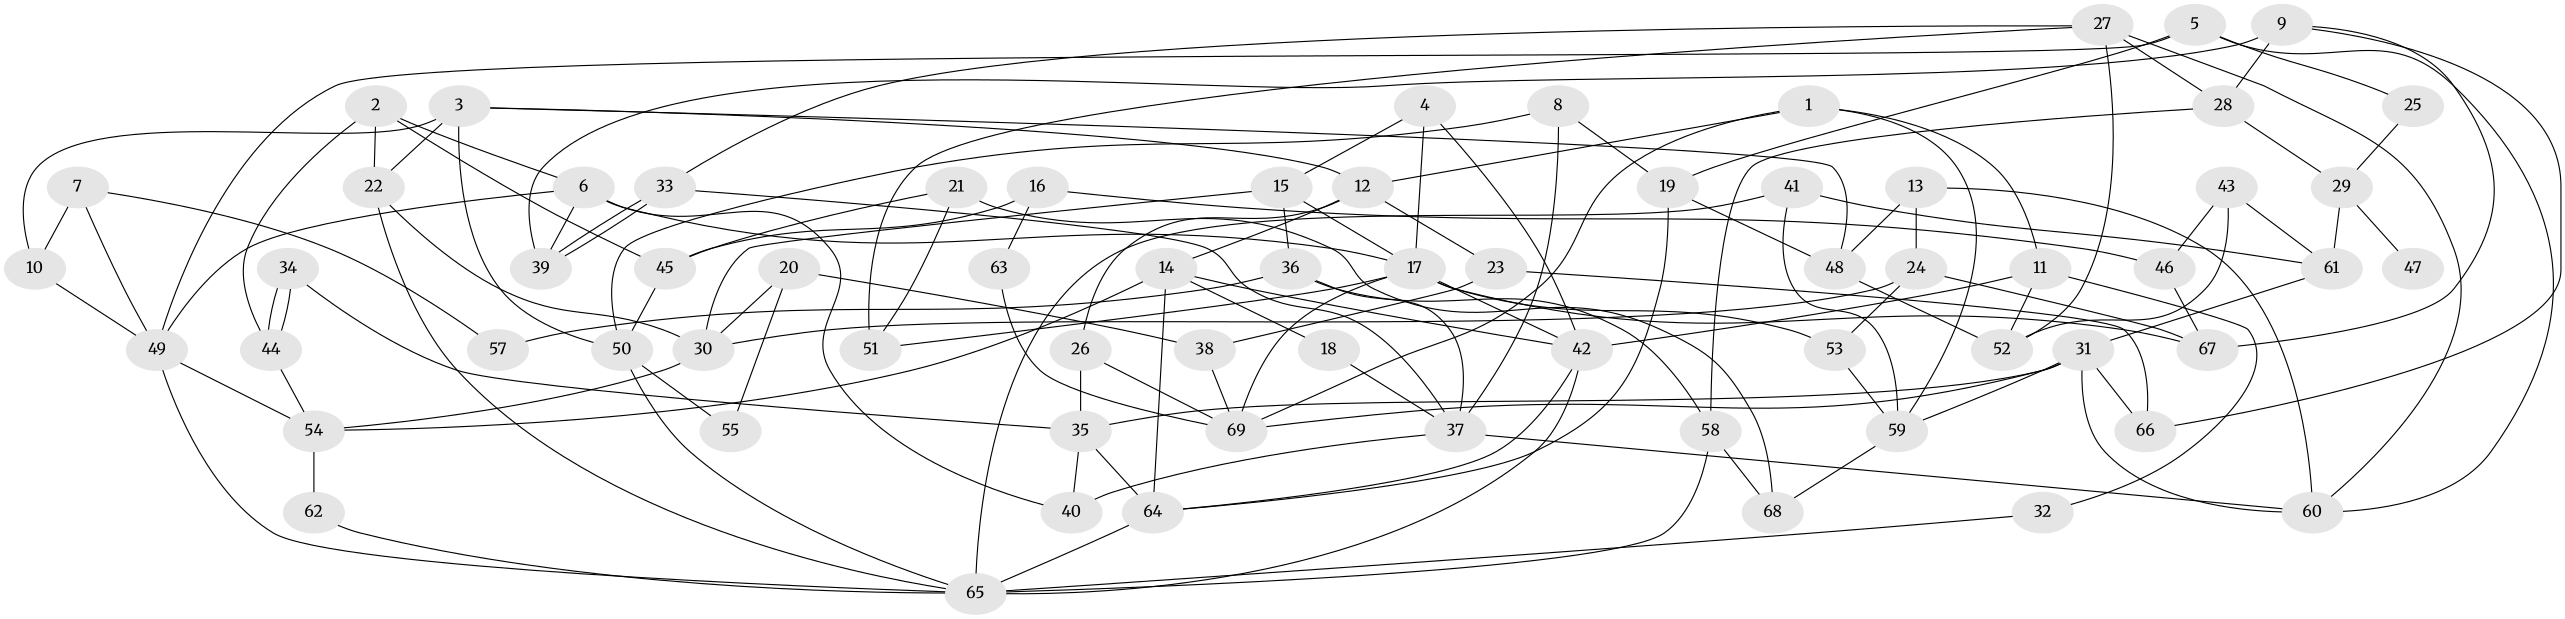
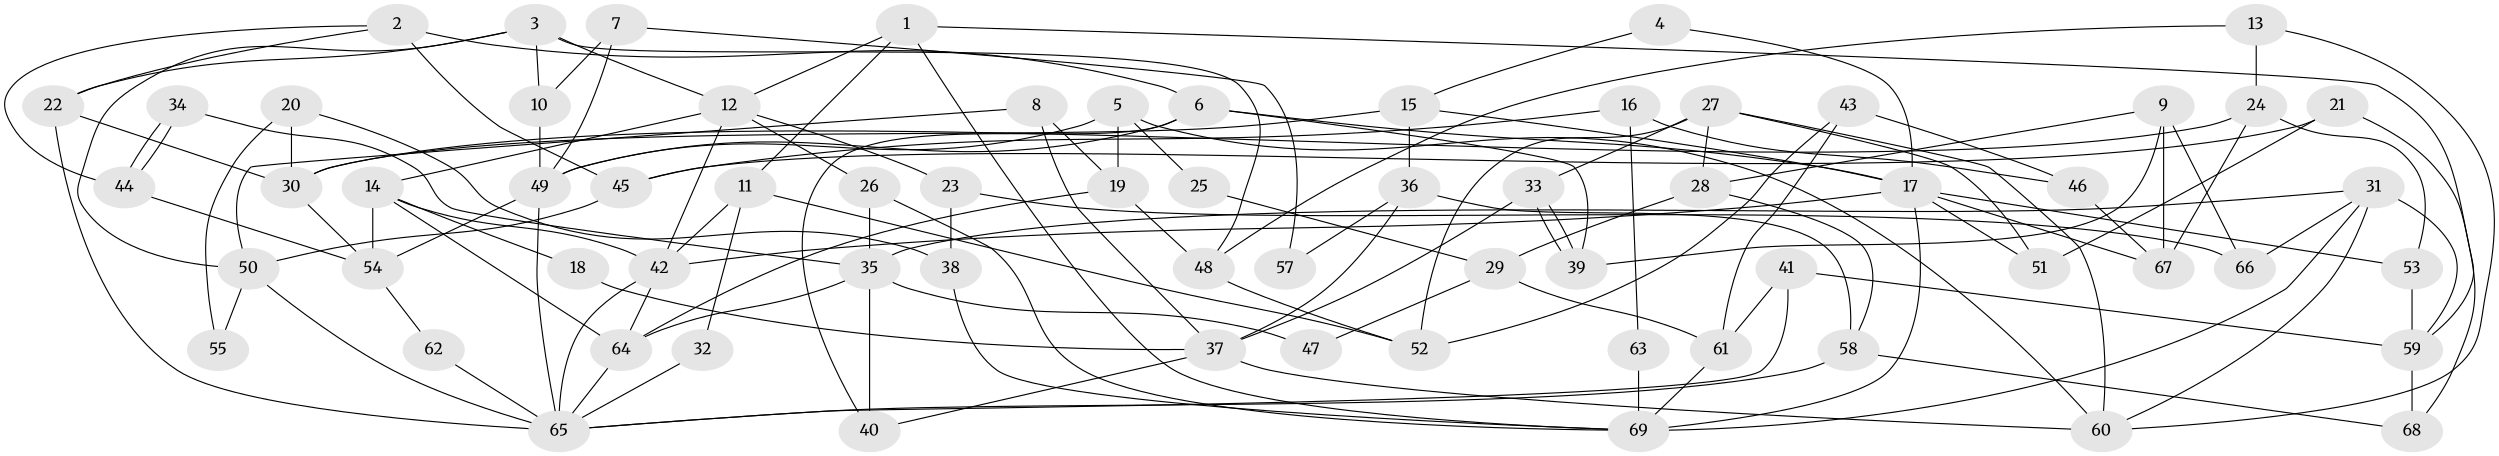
(1522, 225) -> (695, 188)
(2212, 308) -> (1676, 394)
none -> (1089, 312)
